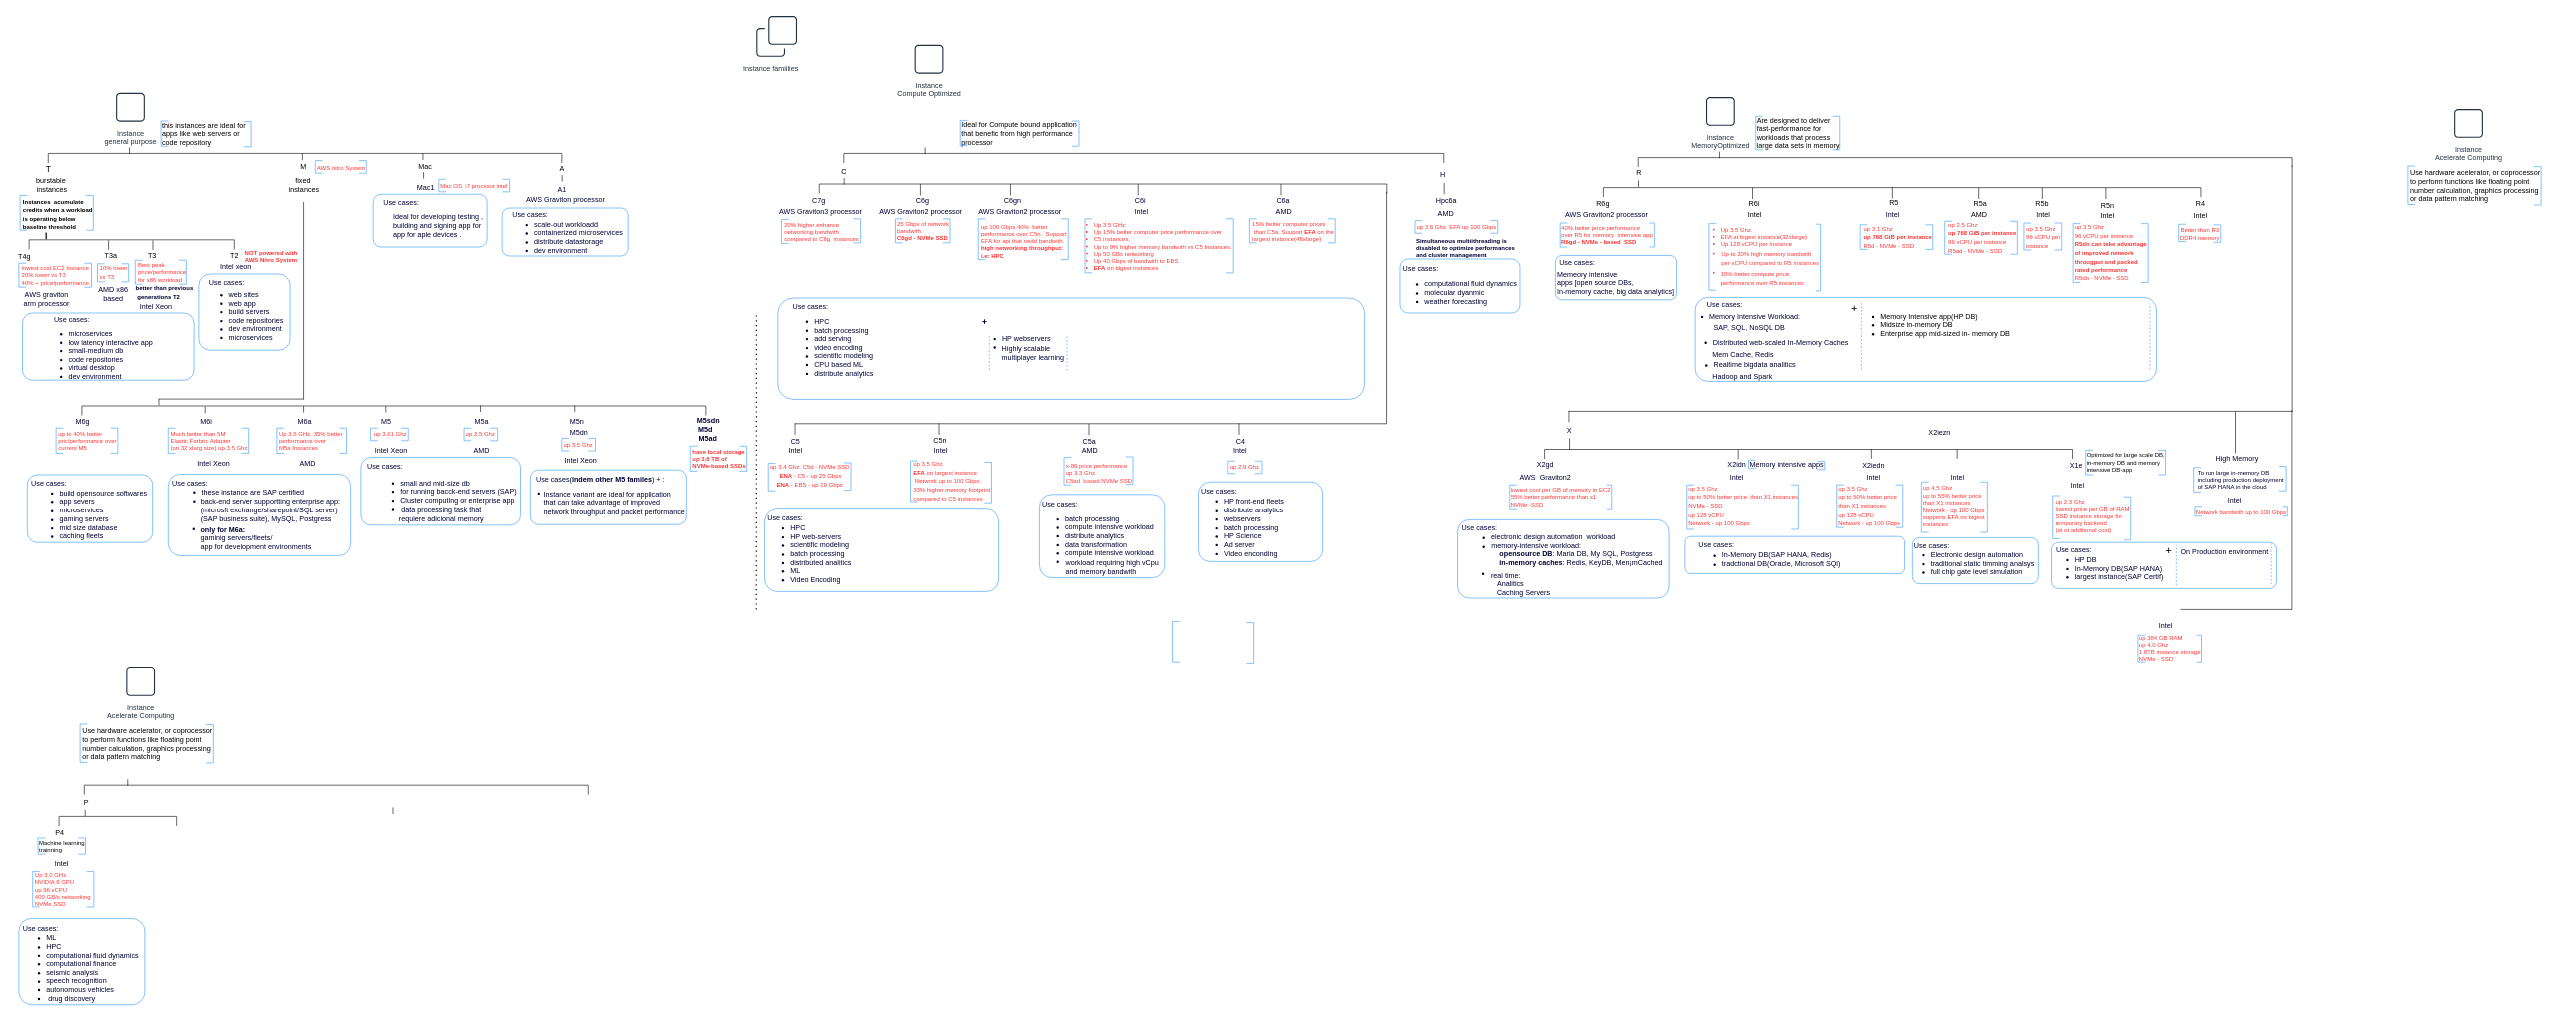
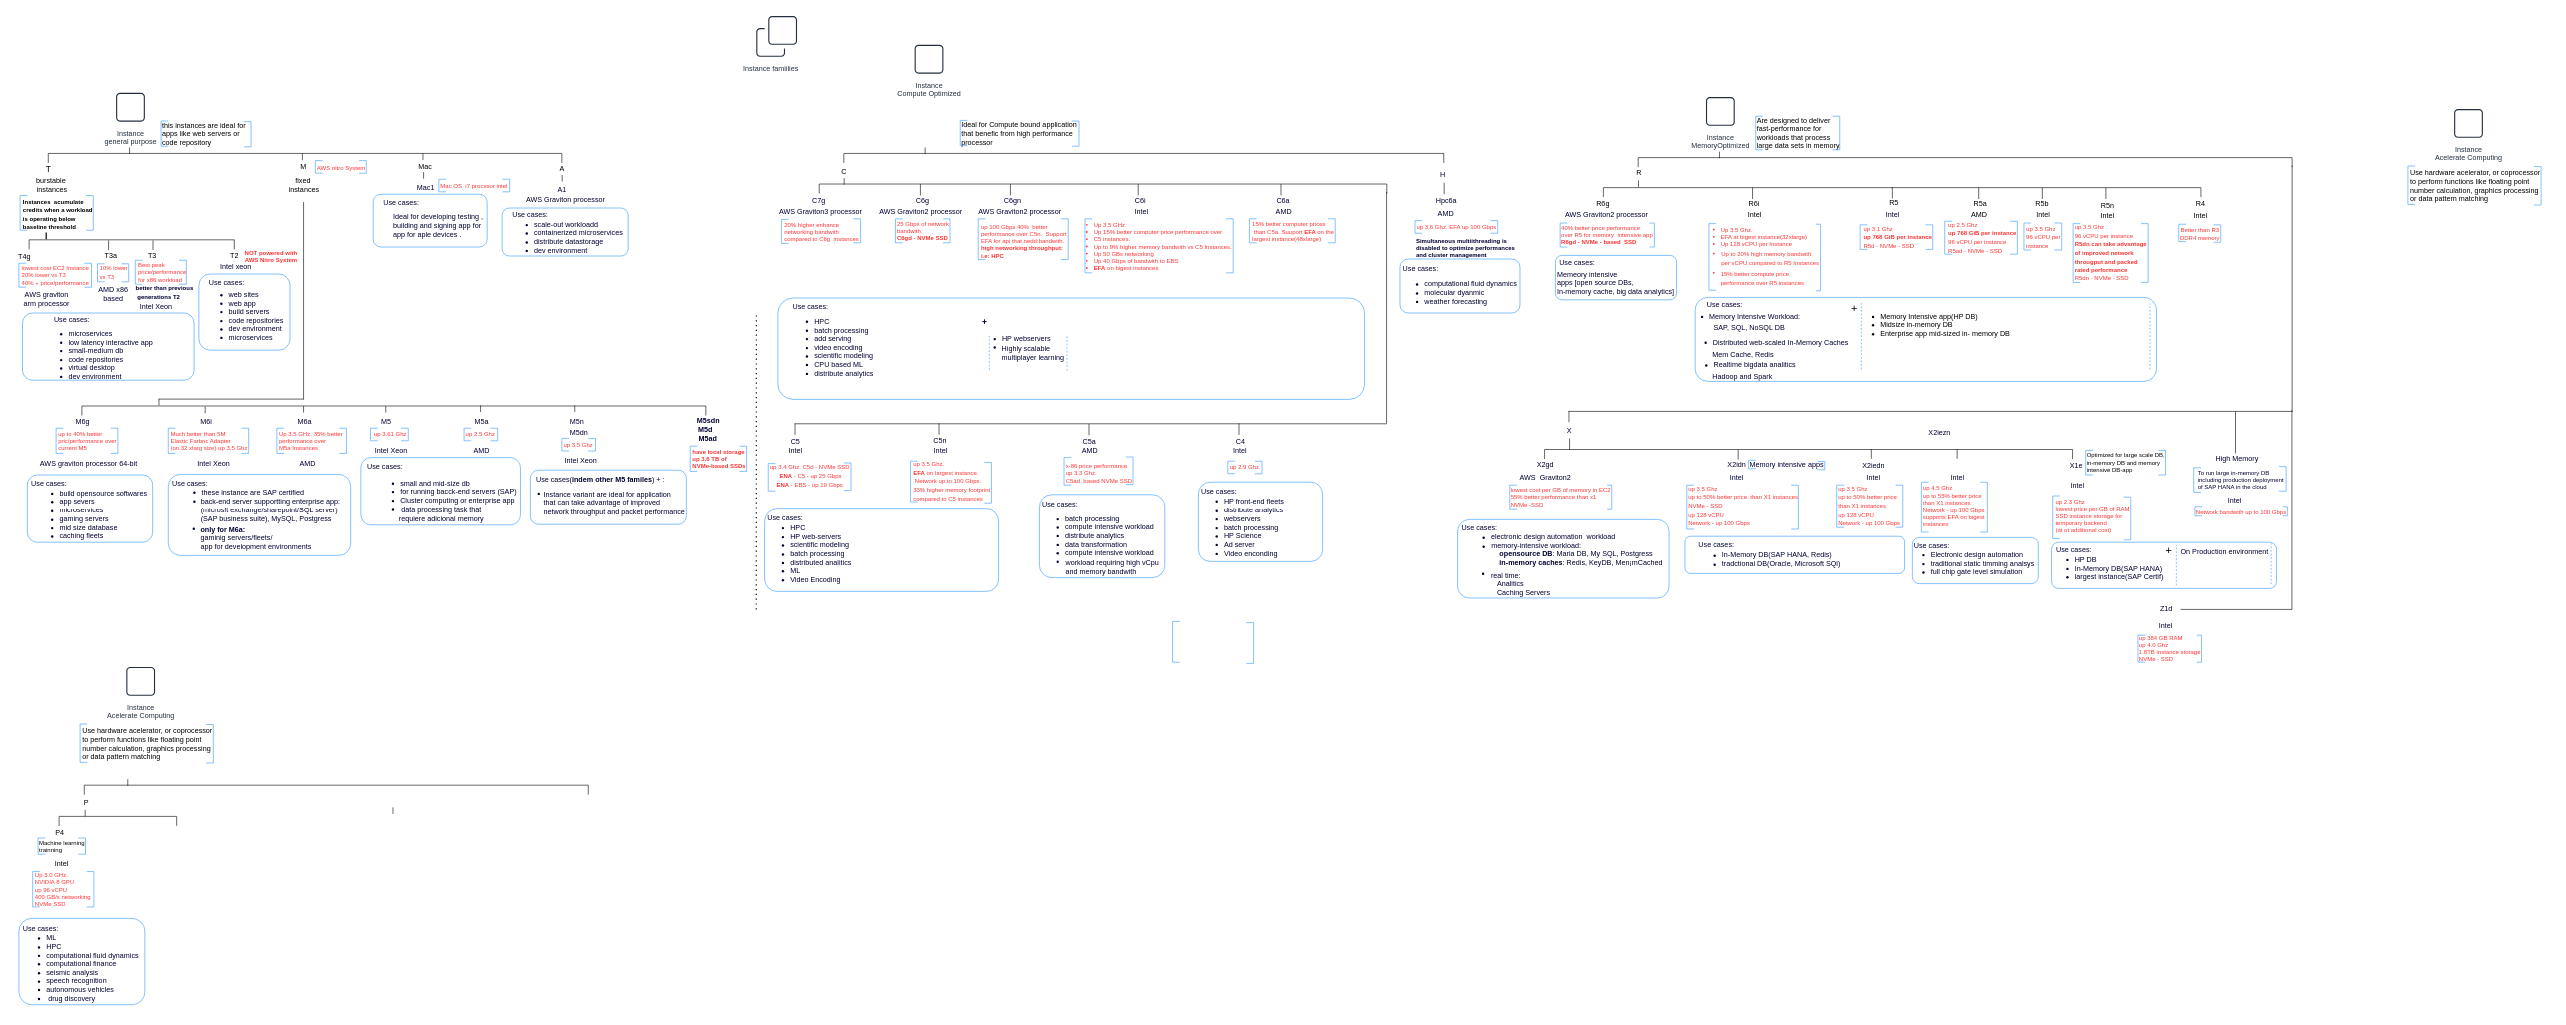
none -> (89, 464)
none -> (2166, 609)
